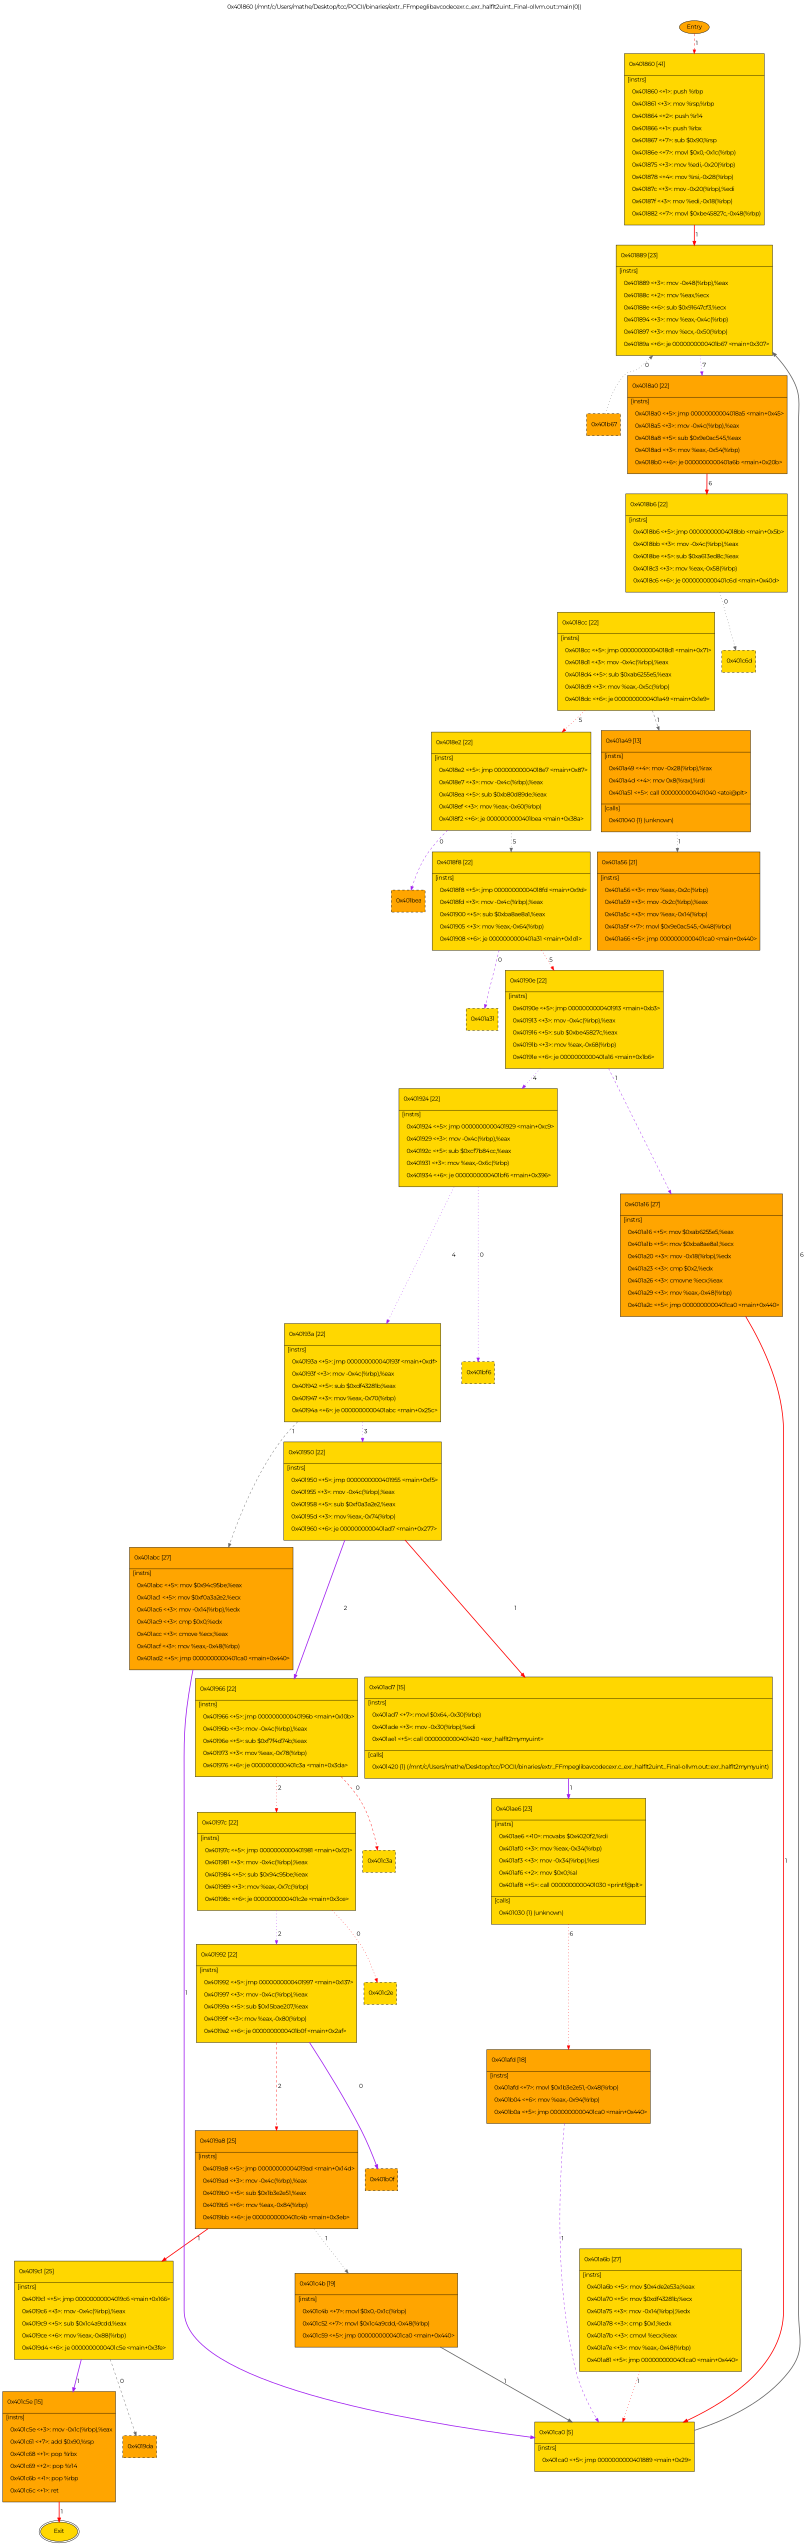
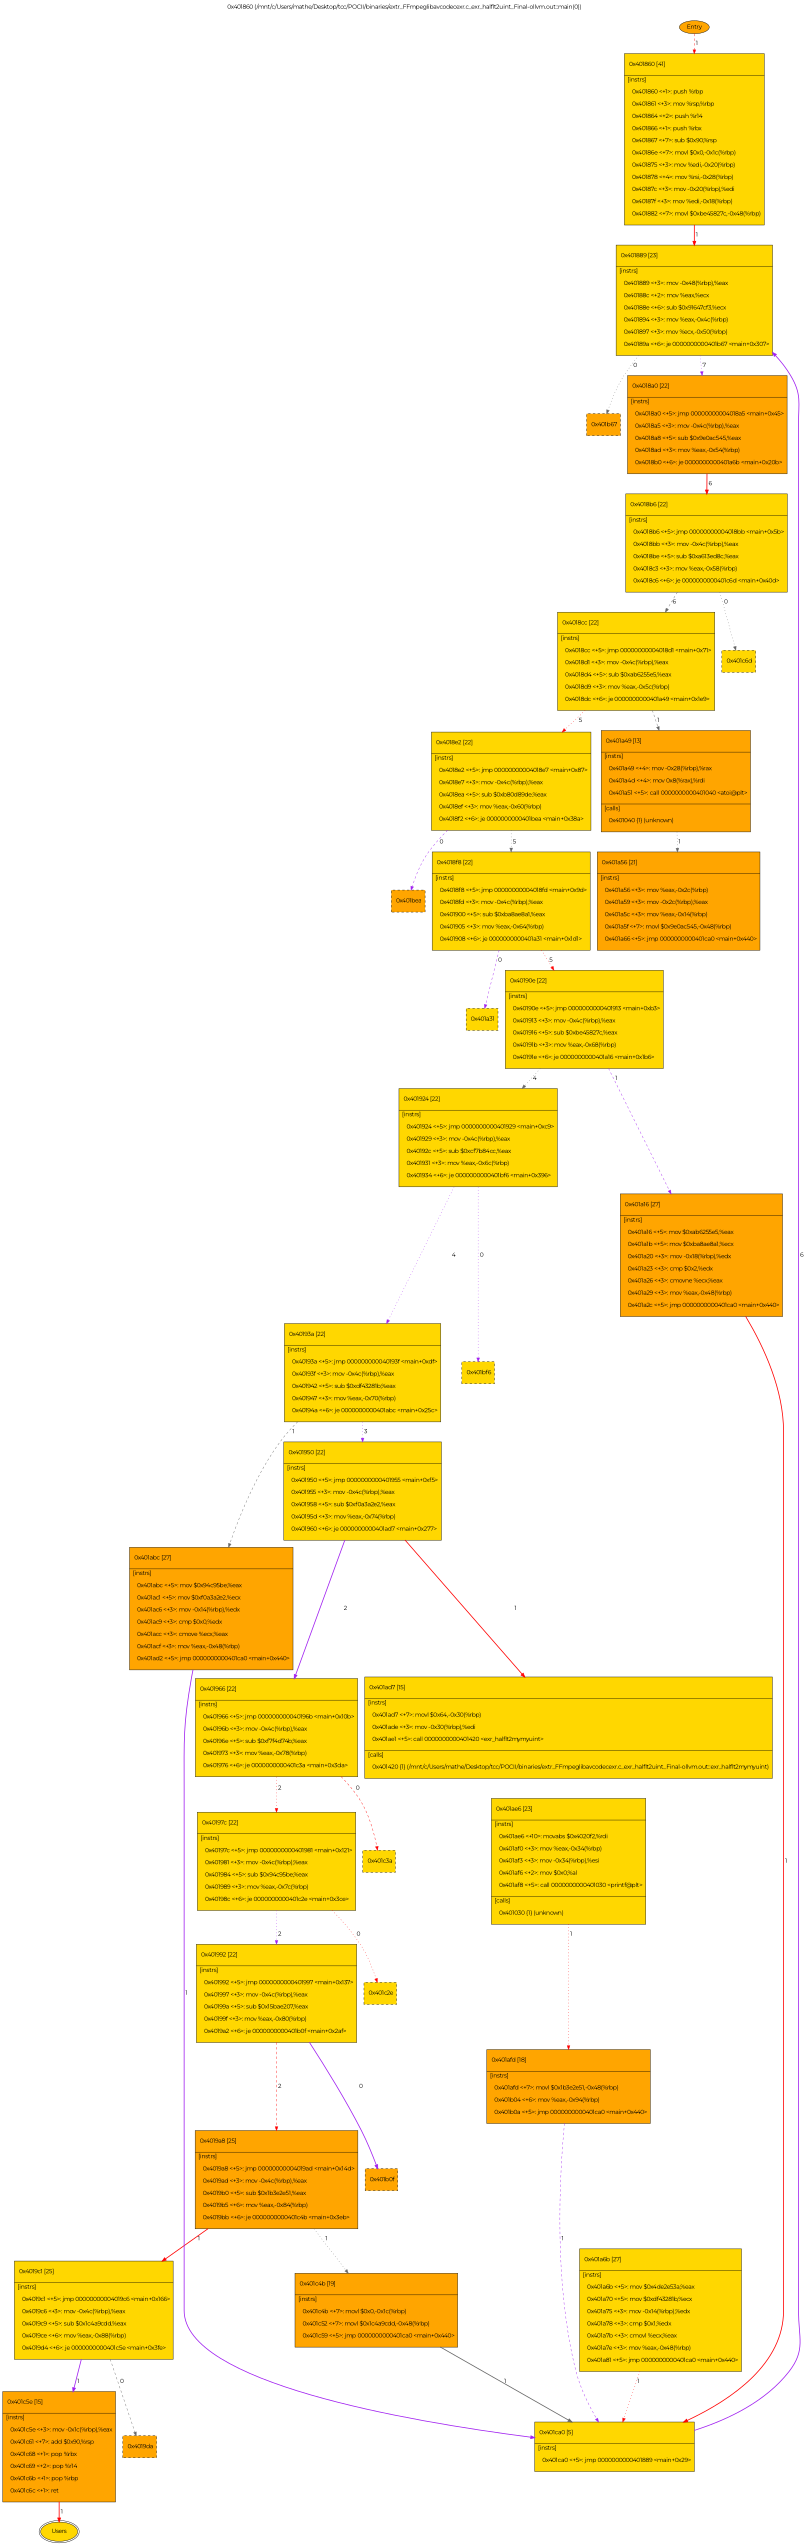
(620, 380) -> (621, 381)
none -> (672, 600)
(533, 1077) -> (533, 1077)
(798, 1418) -> (798, 1418)
(569, 1786) -> none
(571, 1934) -> (571, 1934)
(59, 2532) -> (59, 2532)
